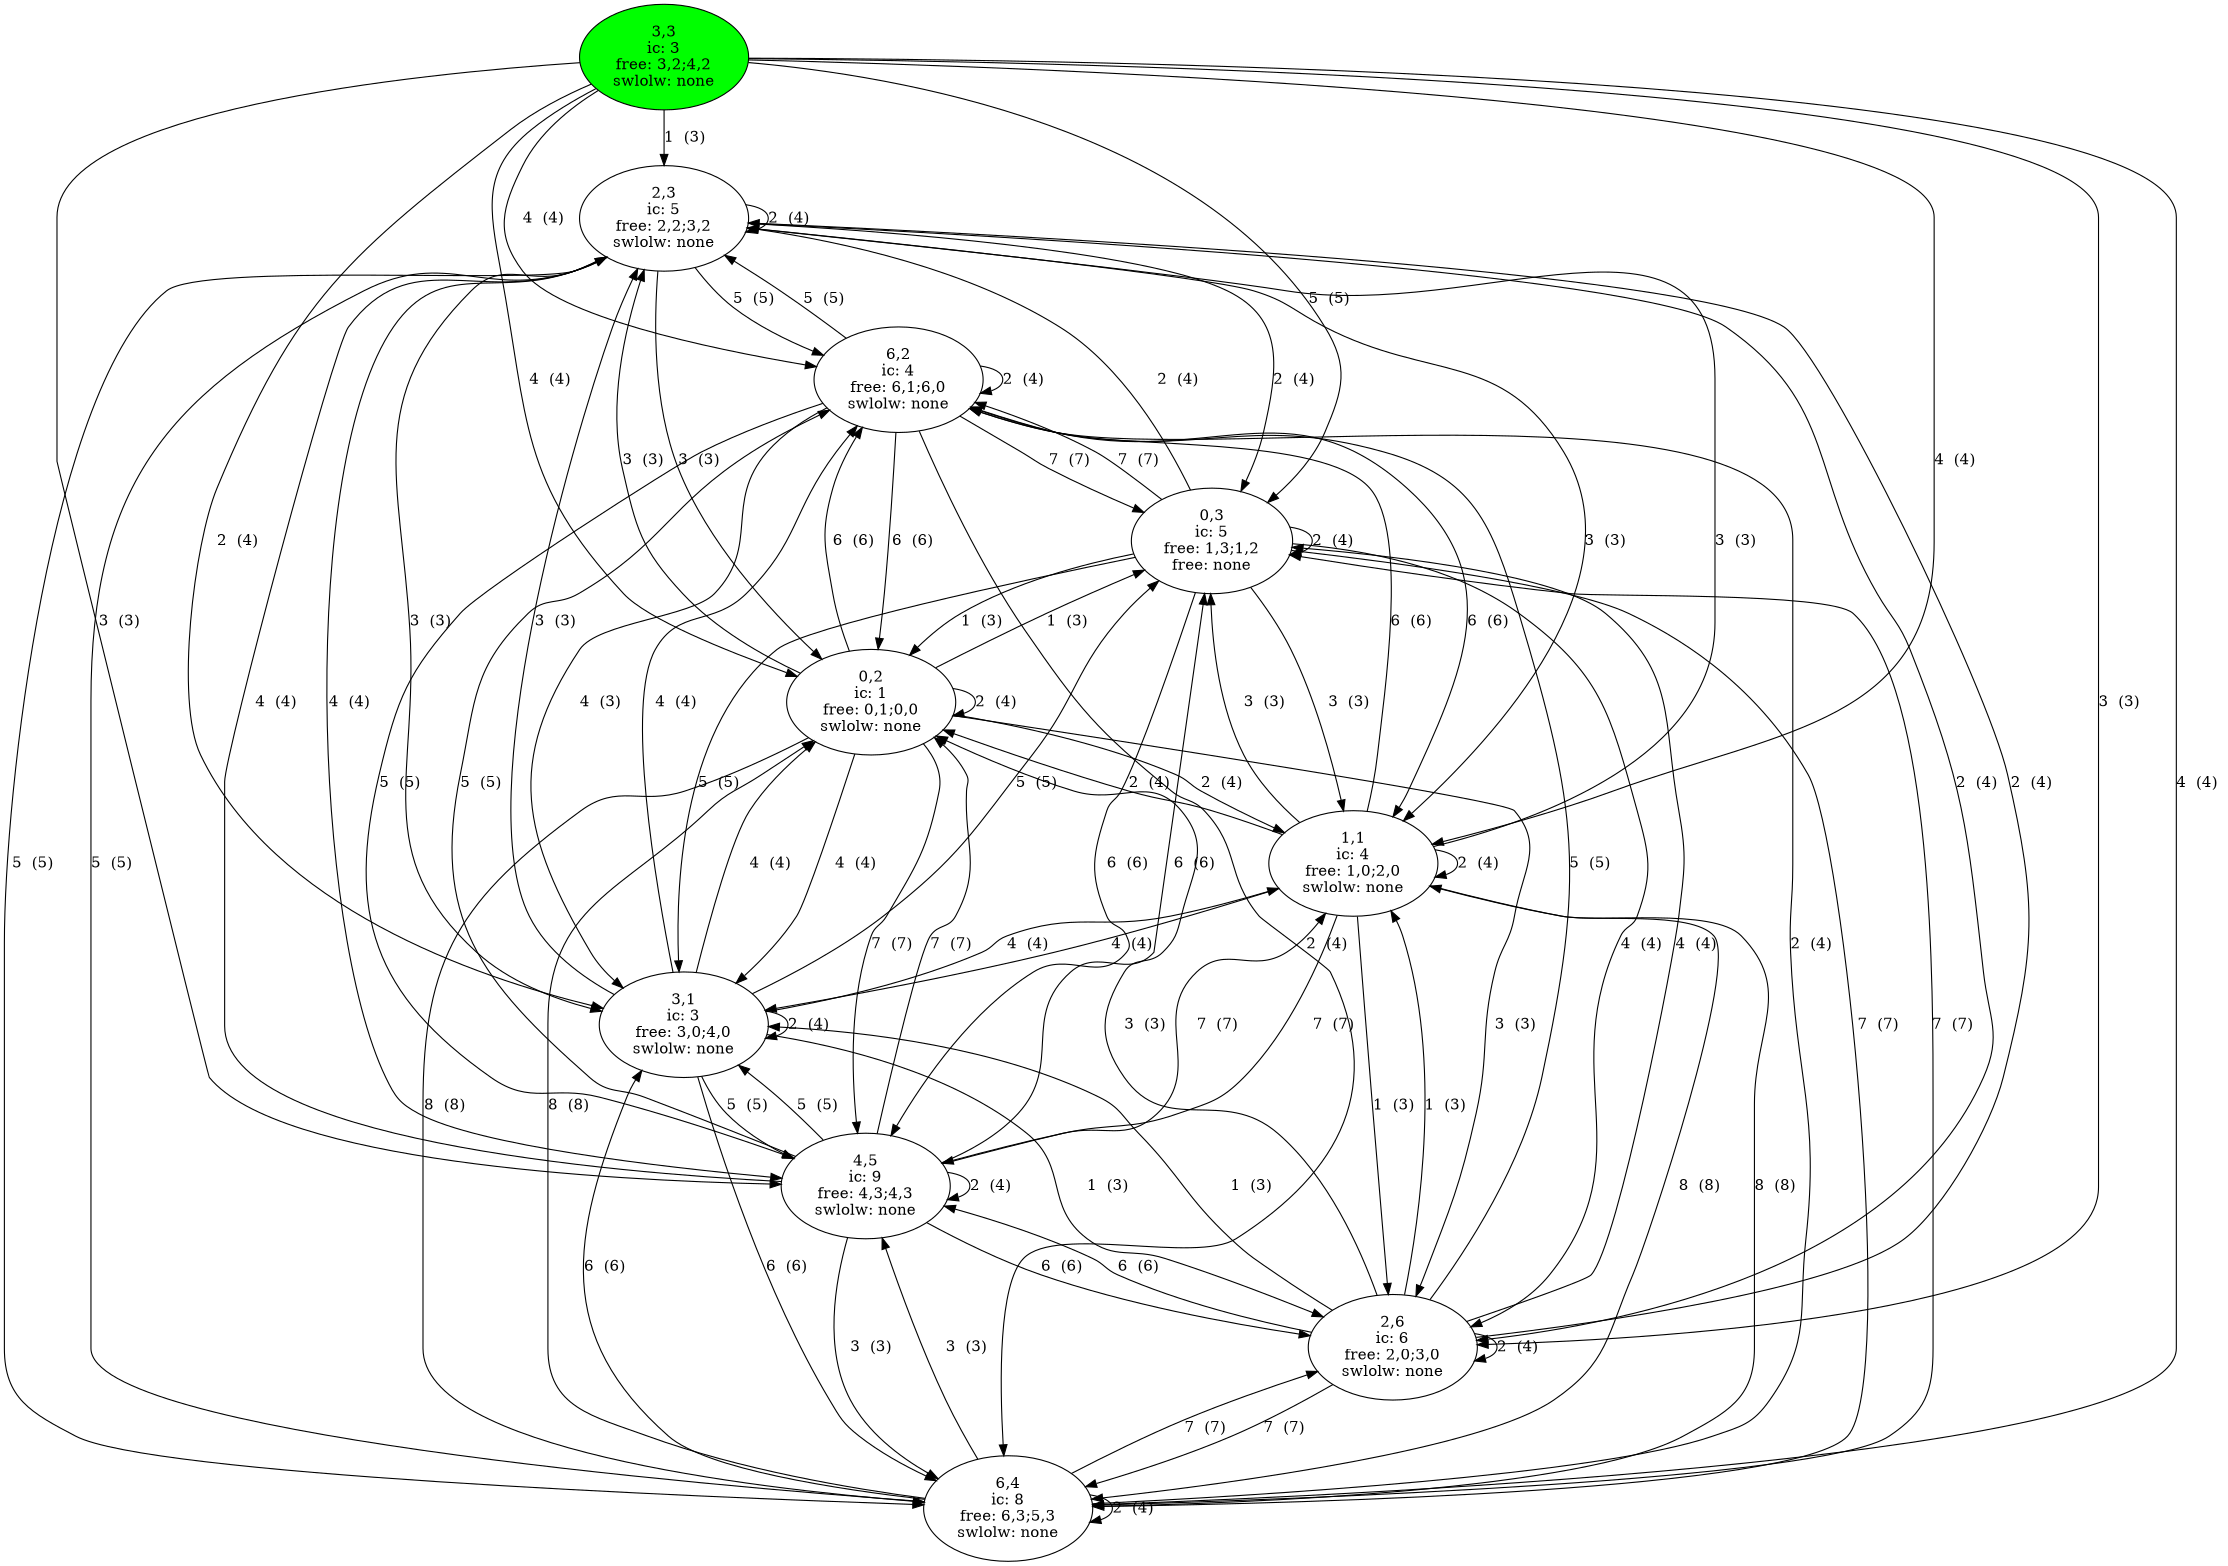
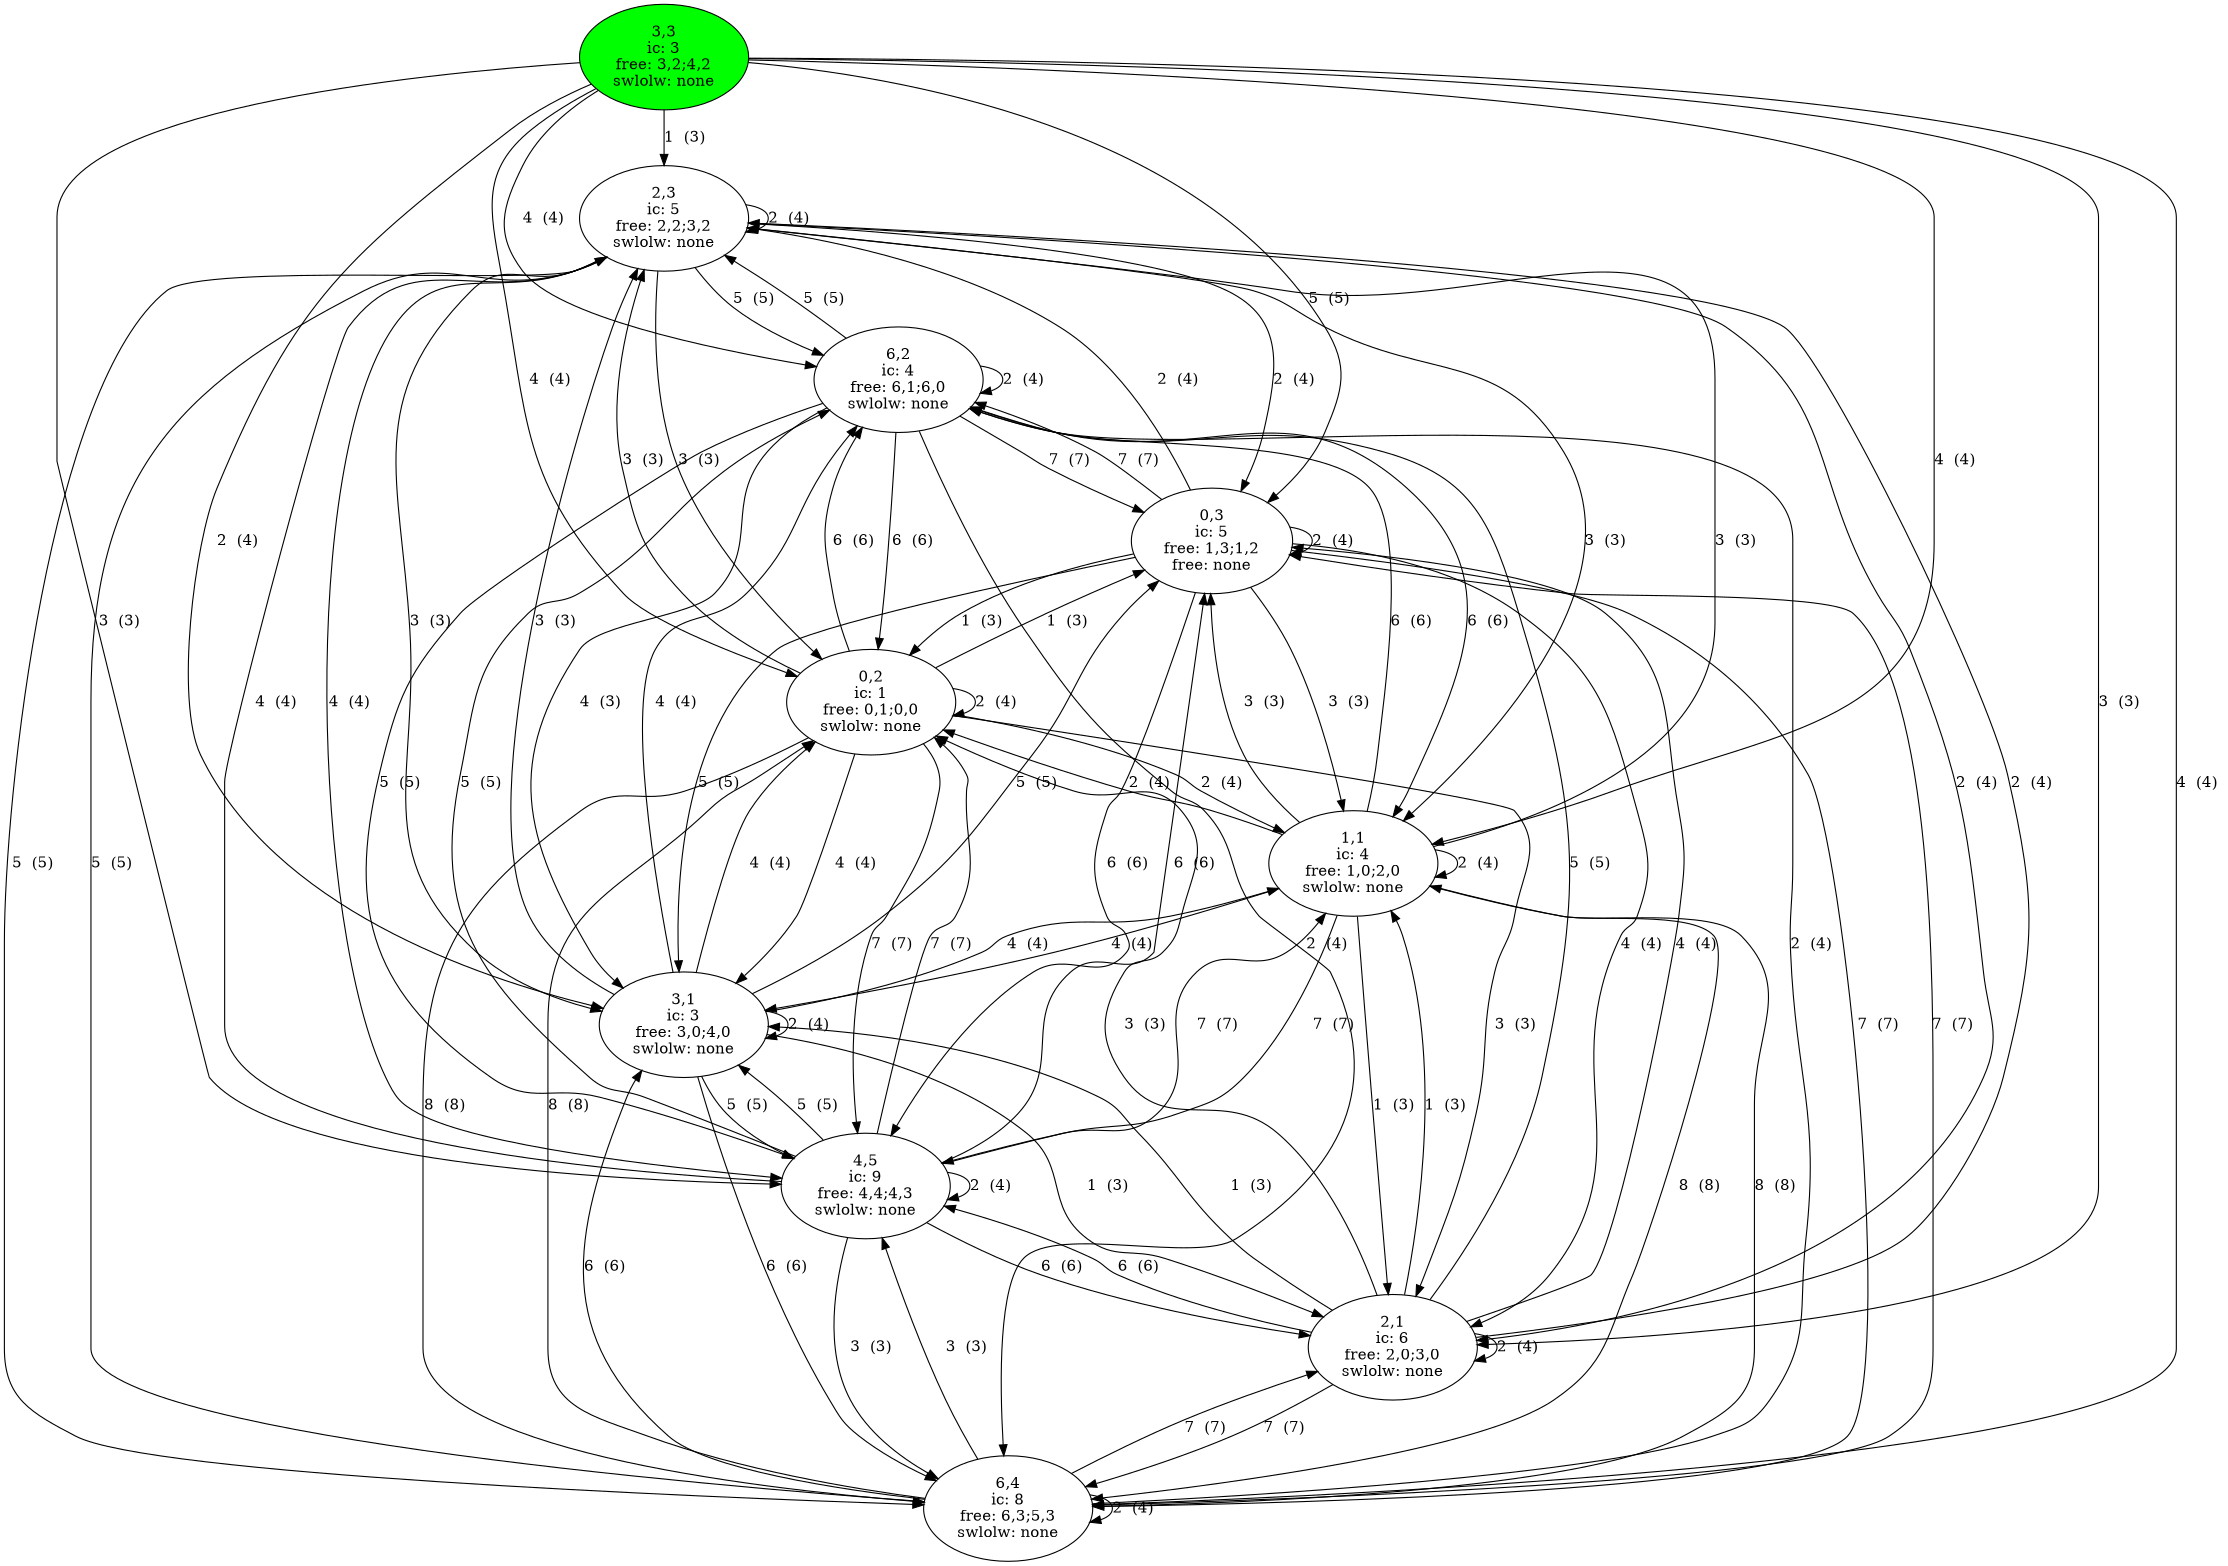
(866, 1186) -> (866, 1186)
(1393, 1347) -> (1393, 1347)
